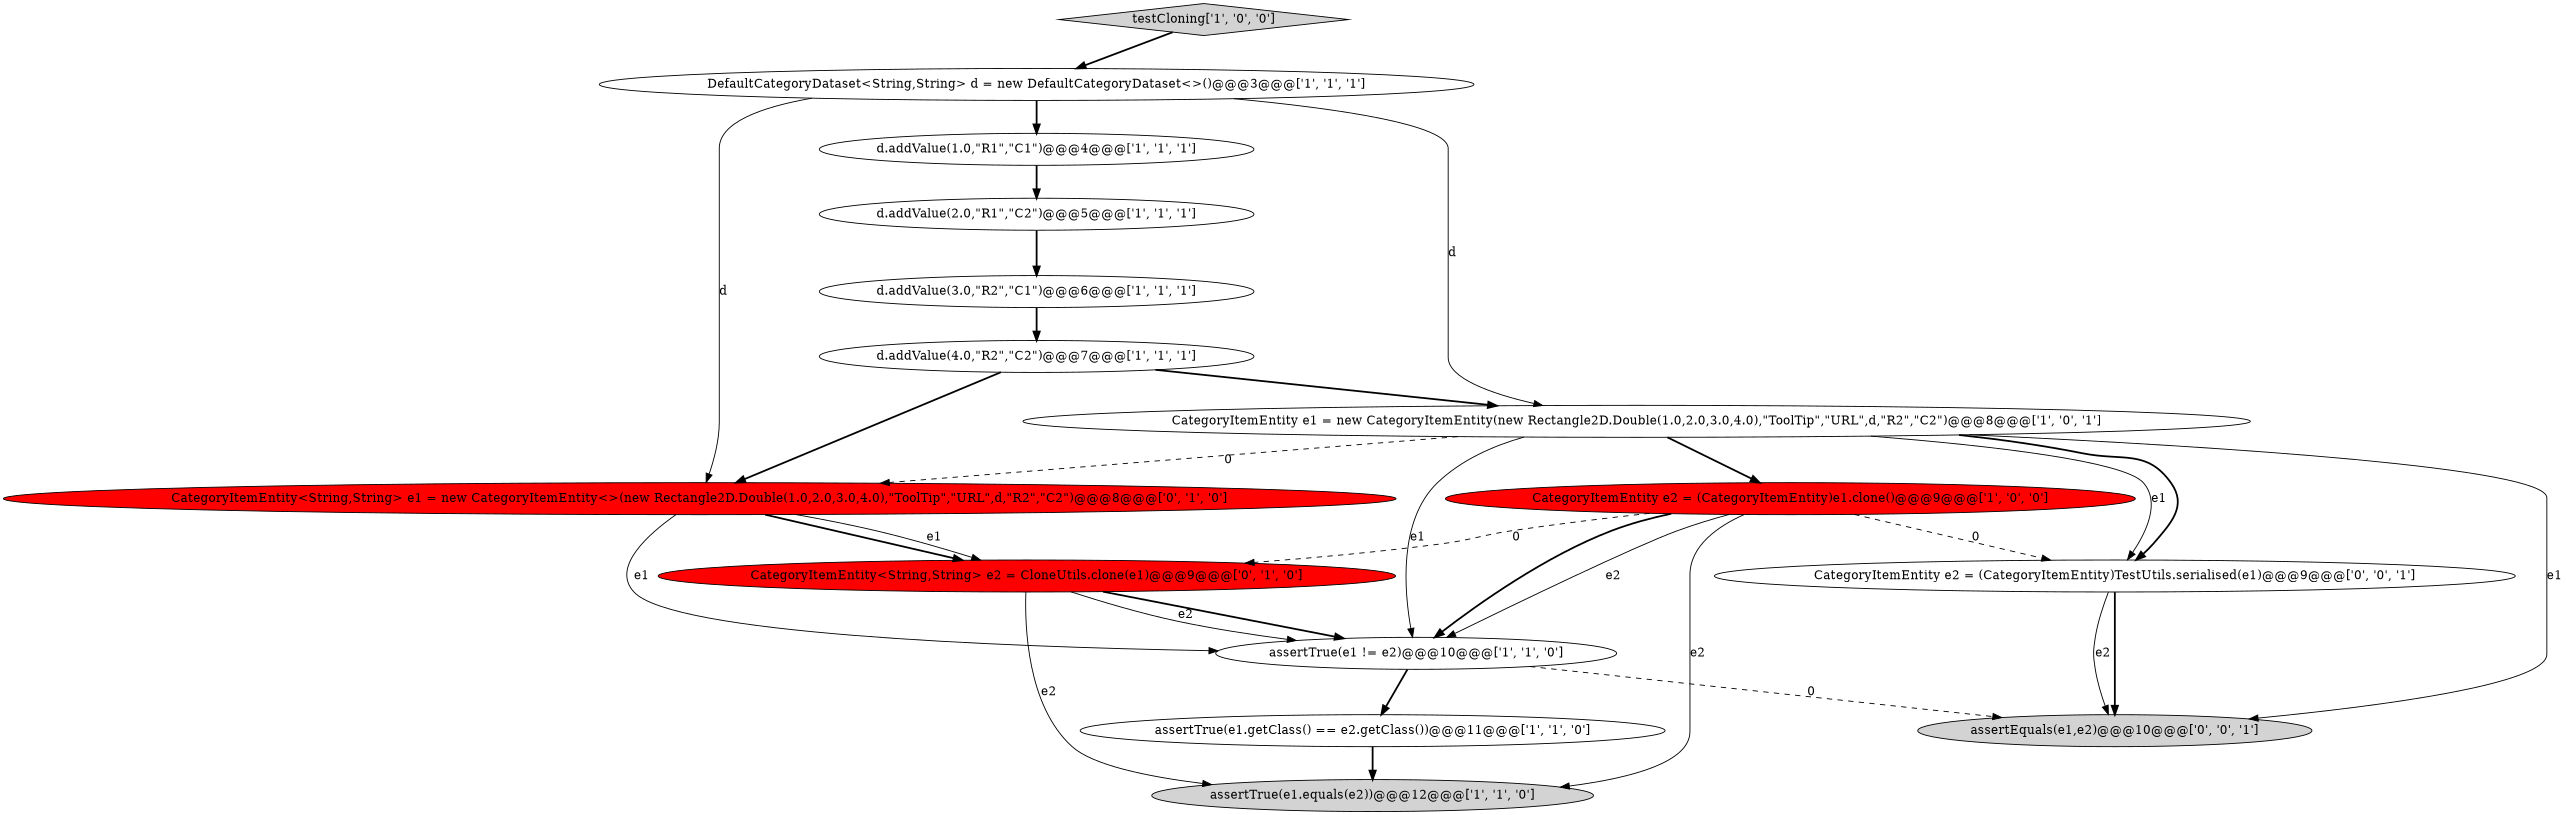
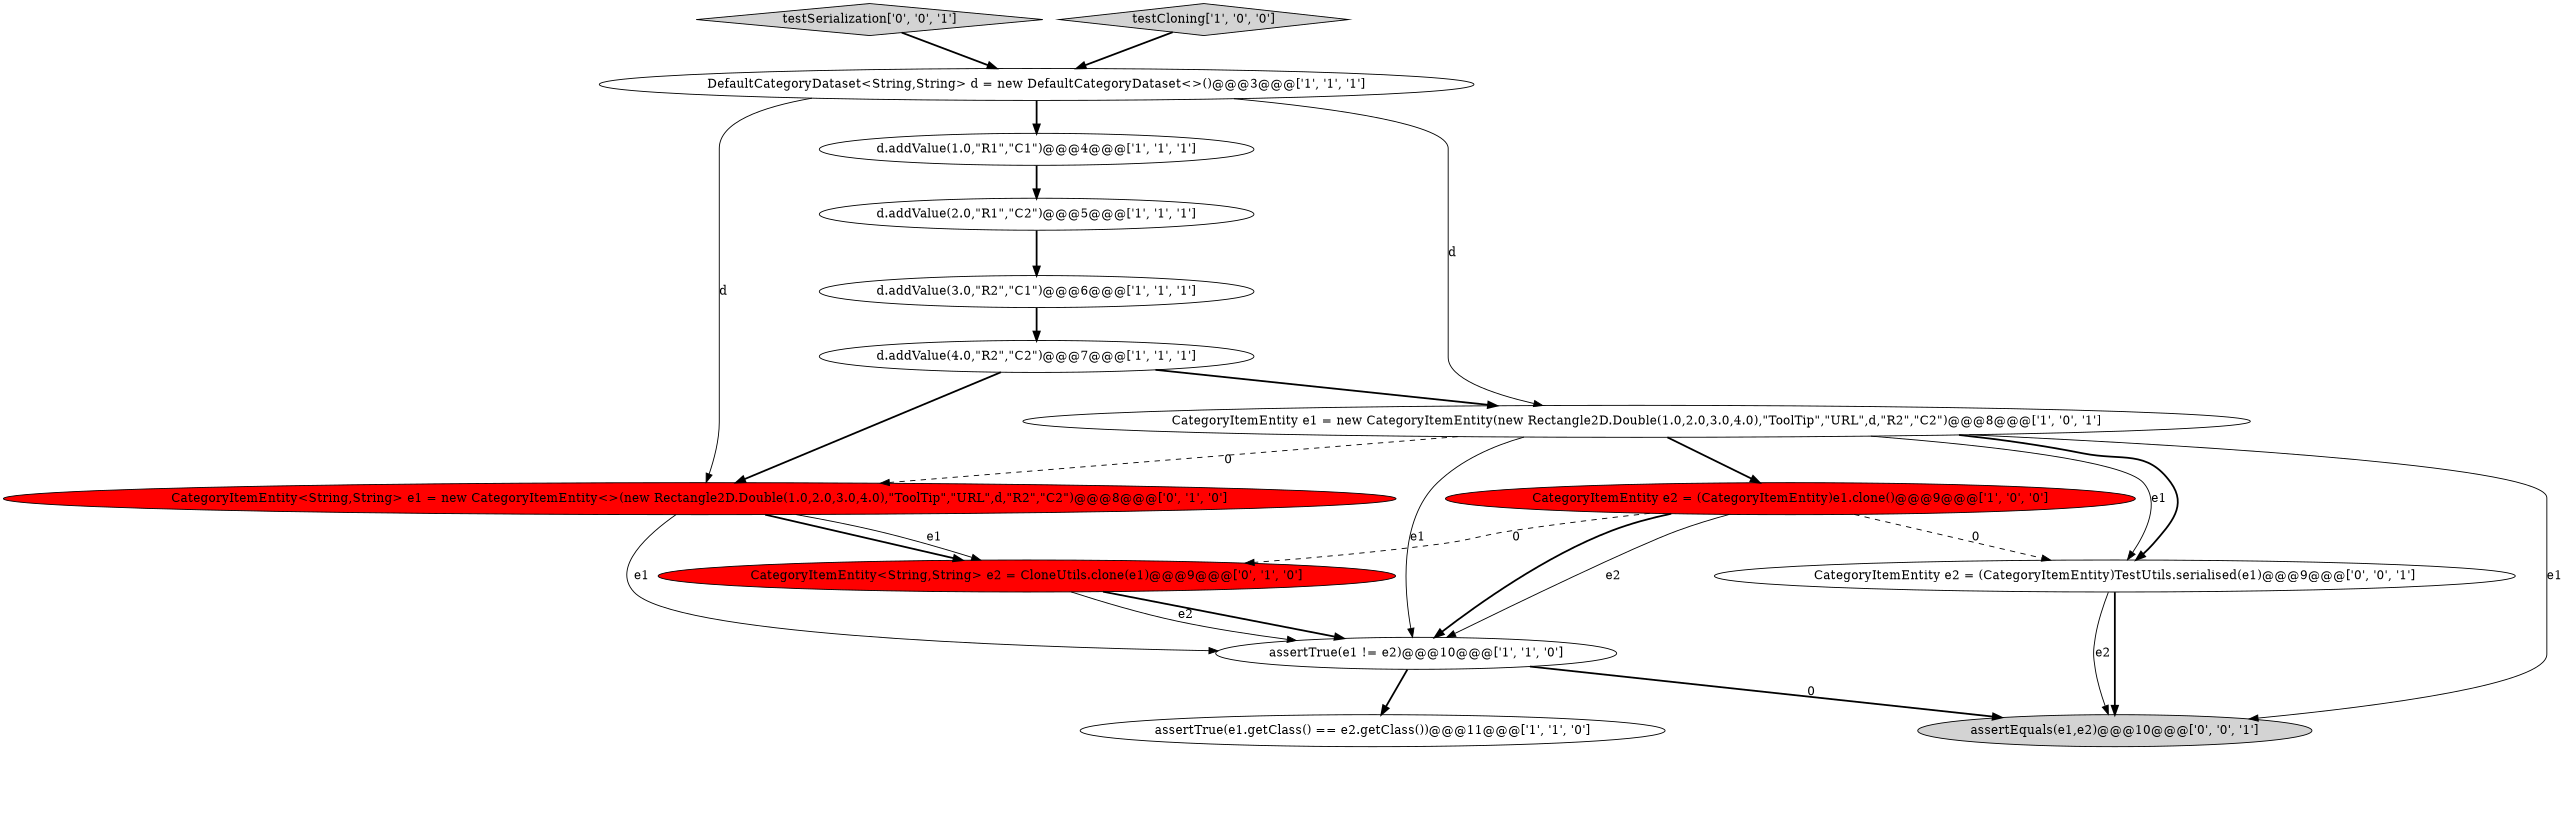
none -> (869, 20)
(1761, 692) -> (1761, 692)
(1373, 796) -> none
